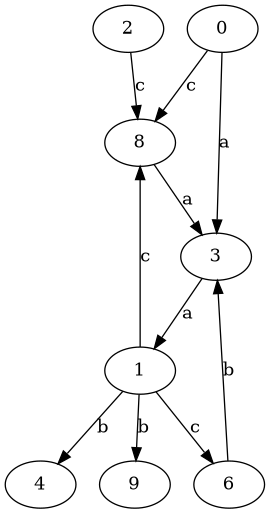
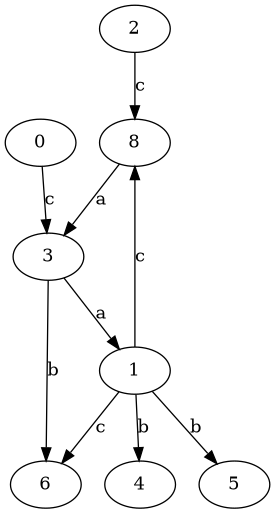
(185, 81) -> none
(225, 143) -> (50, 200)
(223, 377) -> (47, 364)
(135, 485) -> (234, 485)
